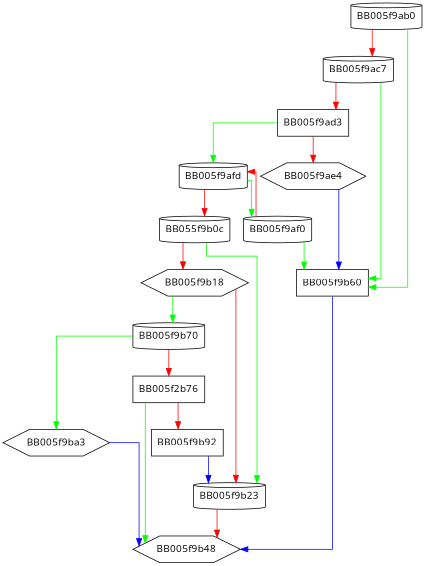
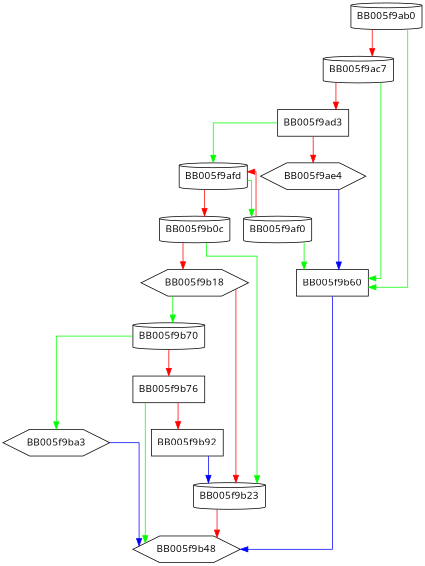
(195, 229) -> (195, 229)
(169, 389) -> (169, 389)
